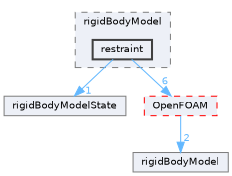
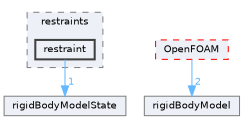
(123, 22) -> (65, 22)
(148, 74) -> none
